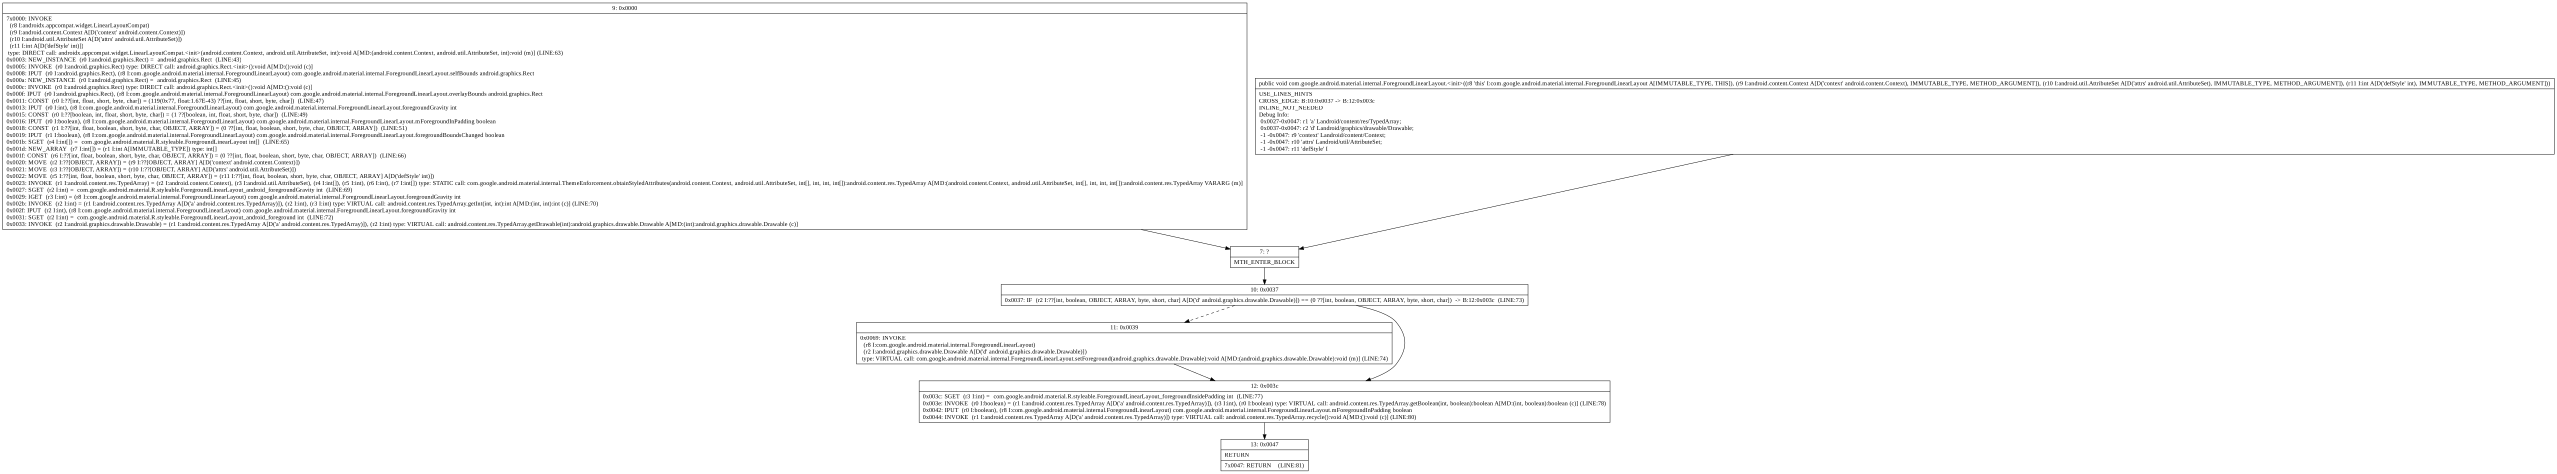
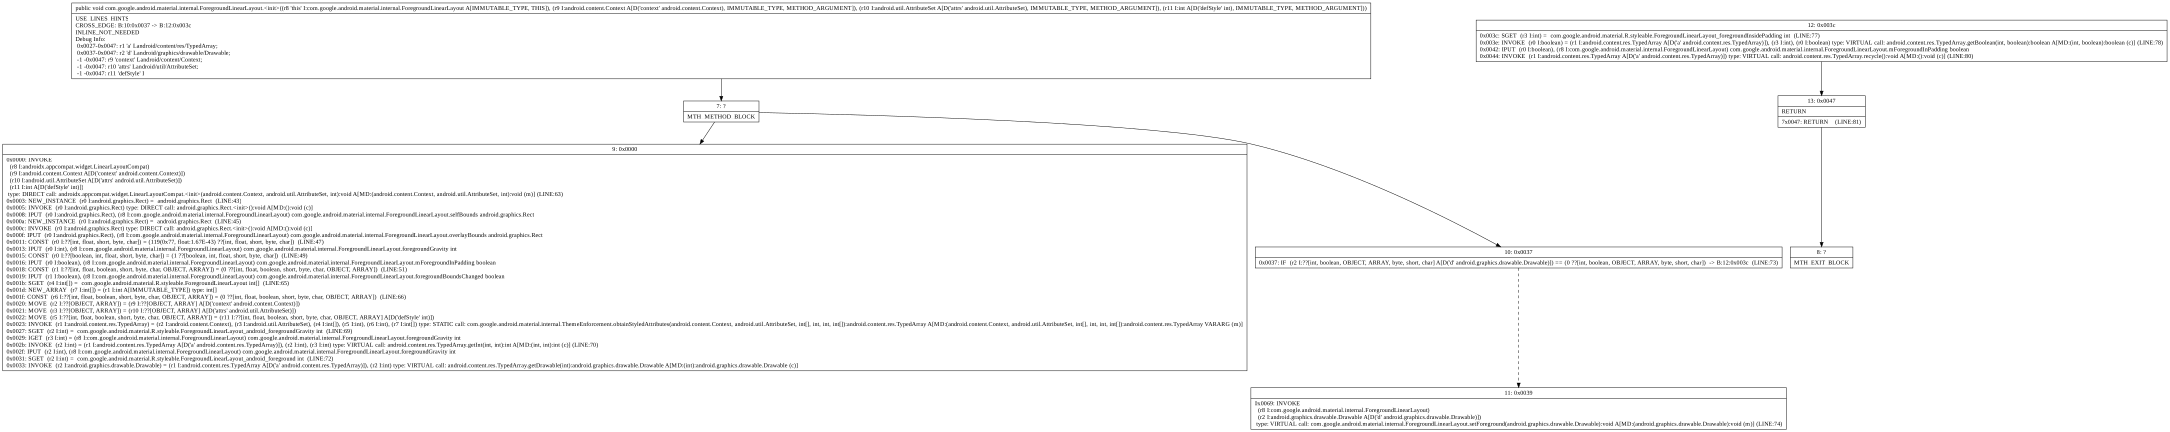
(31, 19) -> (31, 160)
(1183, 239) -> (709, 131)
none -> (1822, 257)
(1265, 262) -> (721, 117)
(1404, 336) -> none
(1192, 372) -> none
